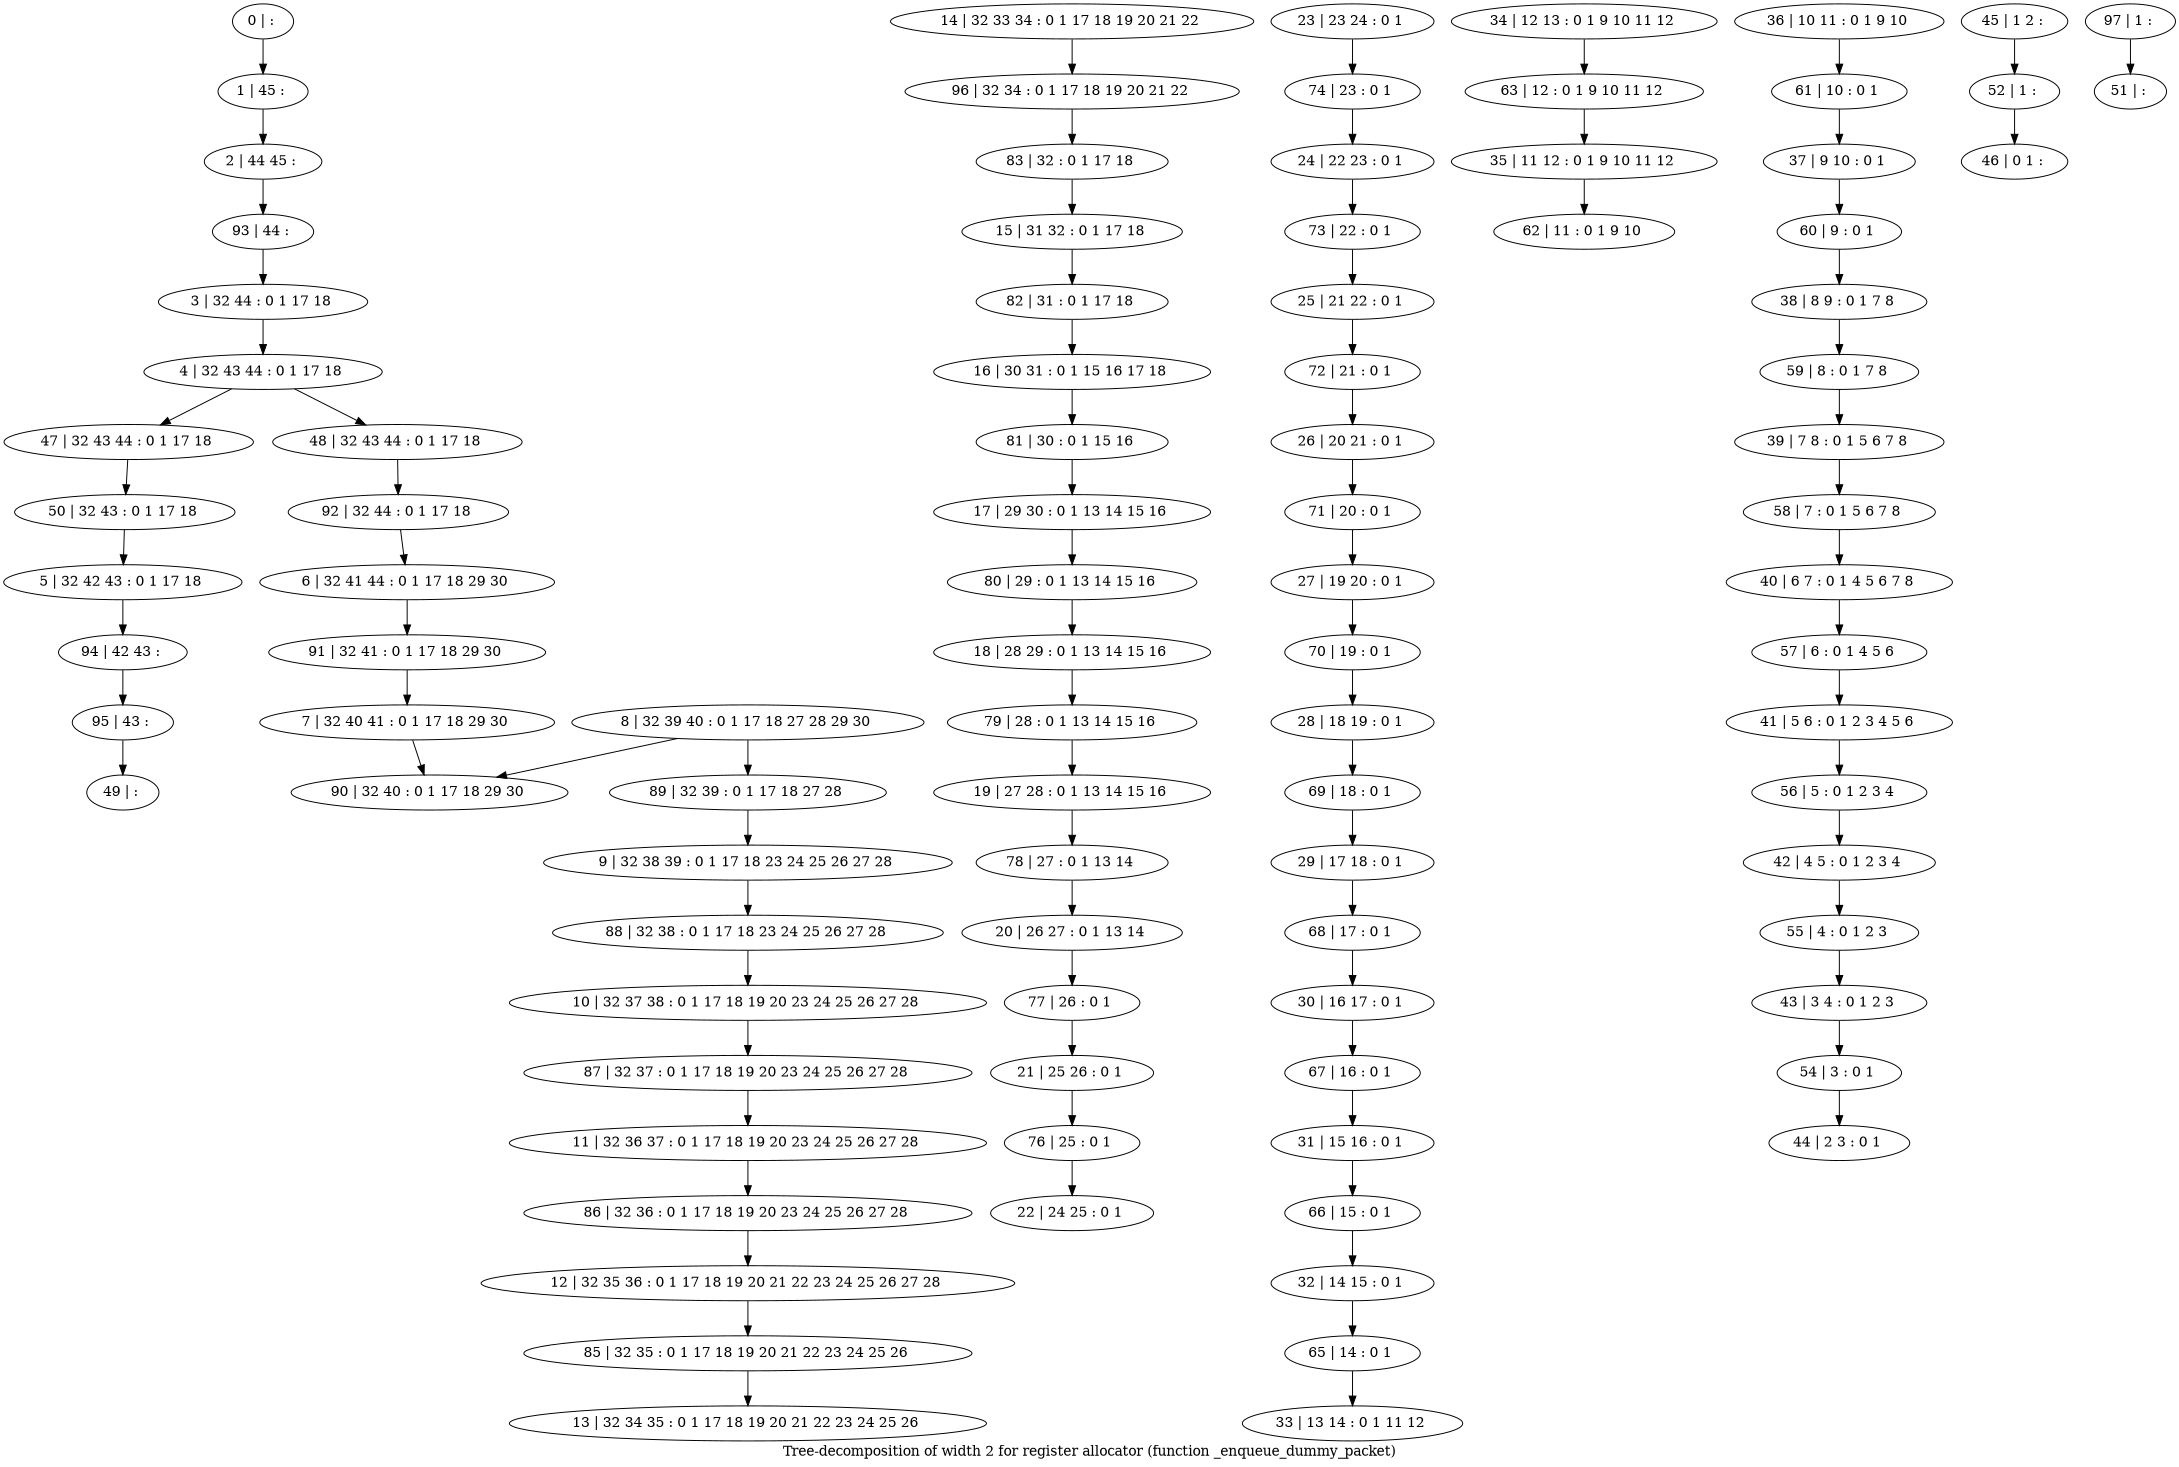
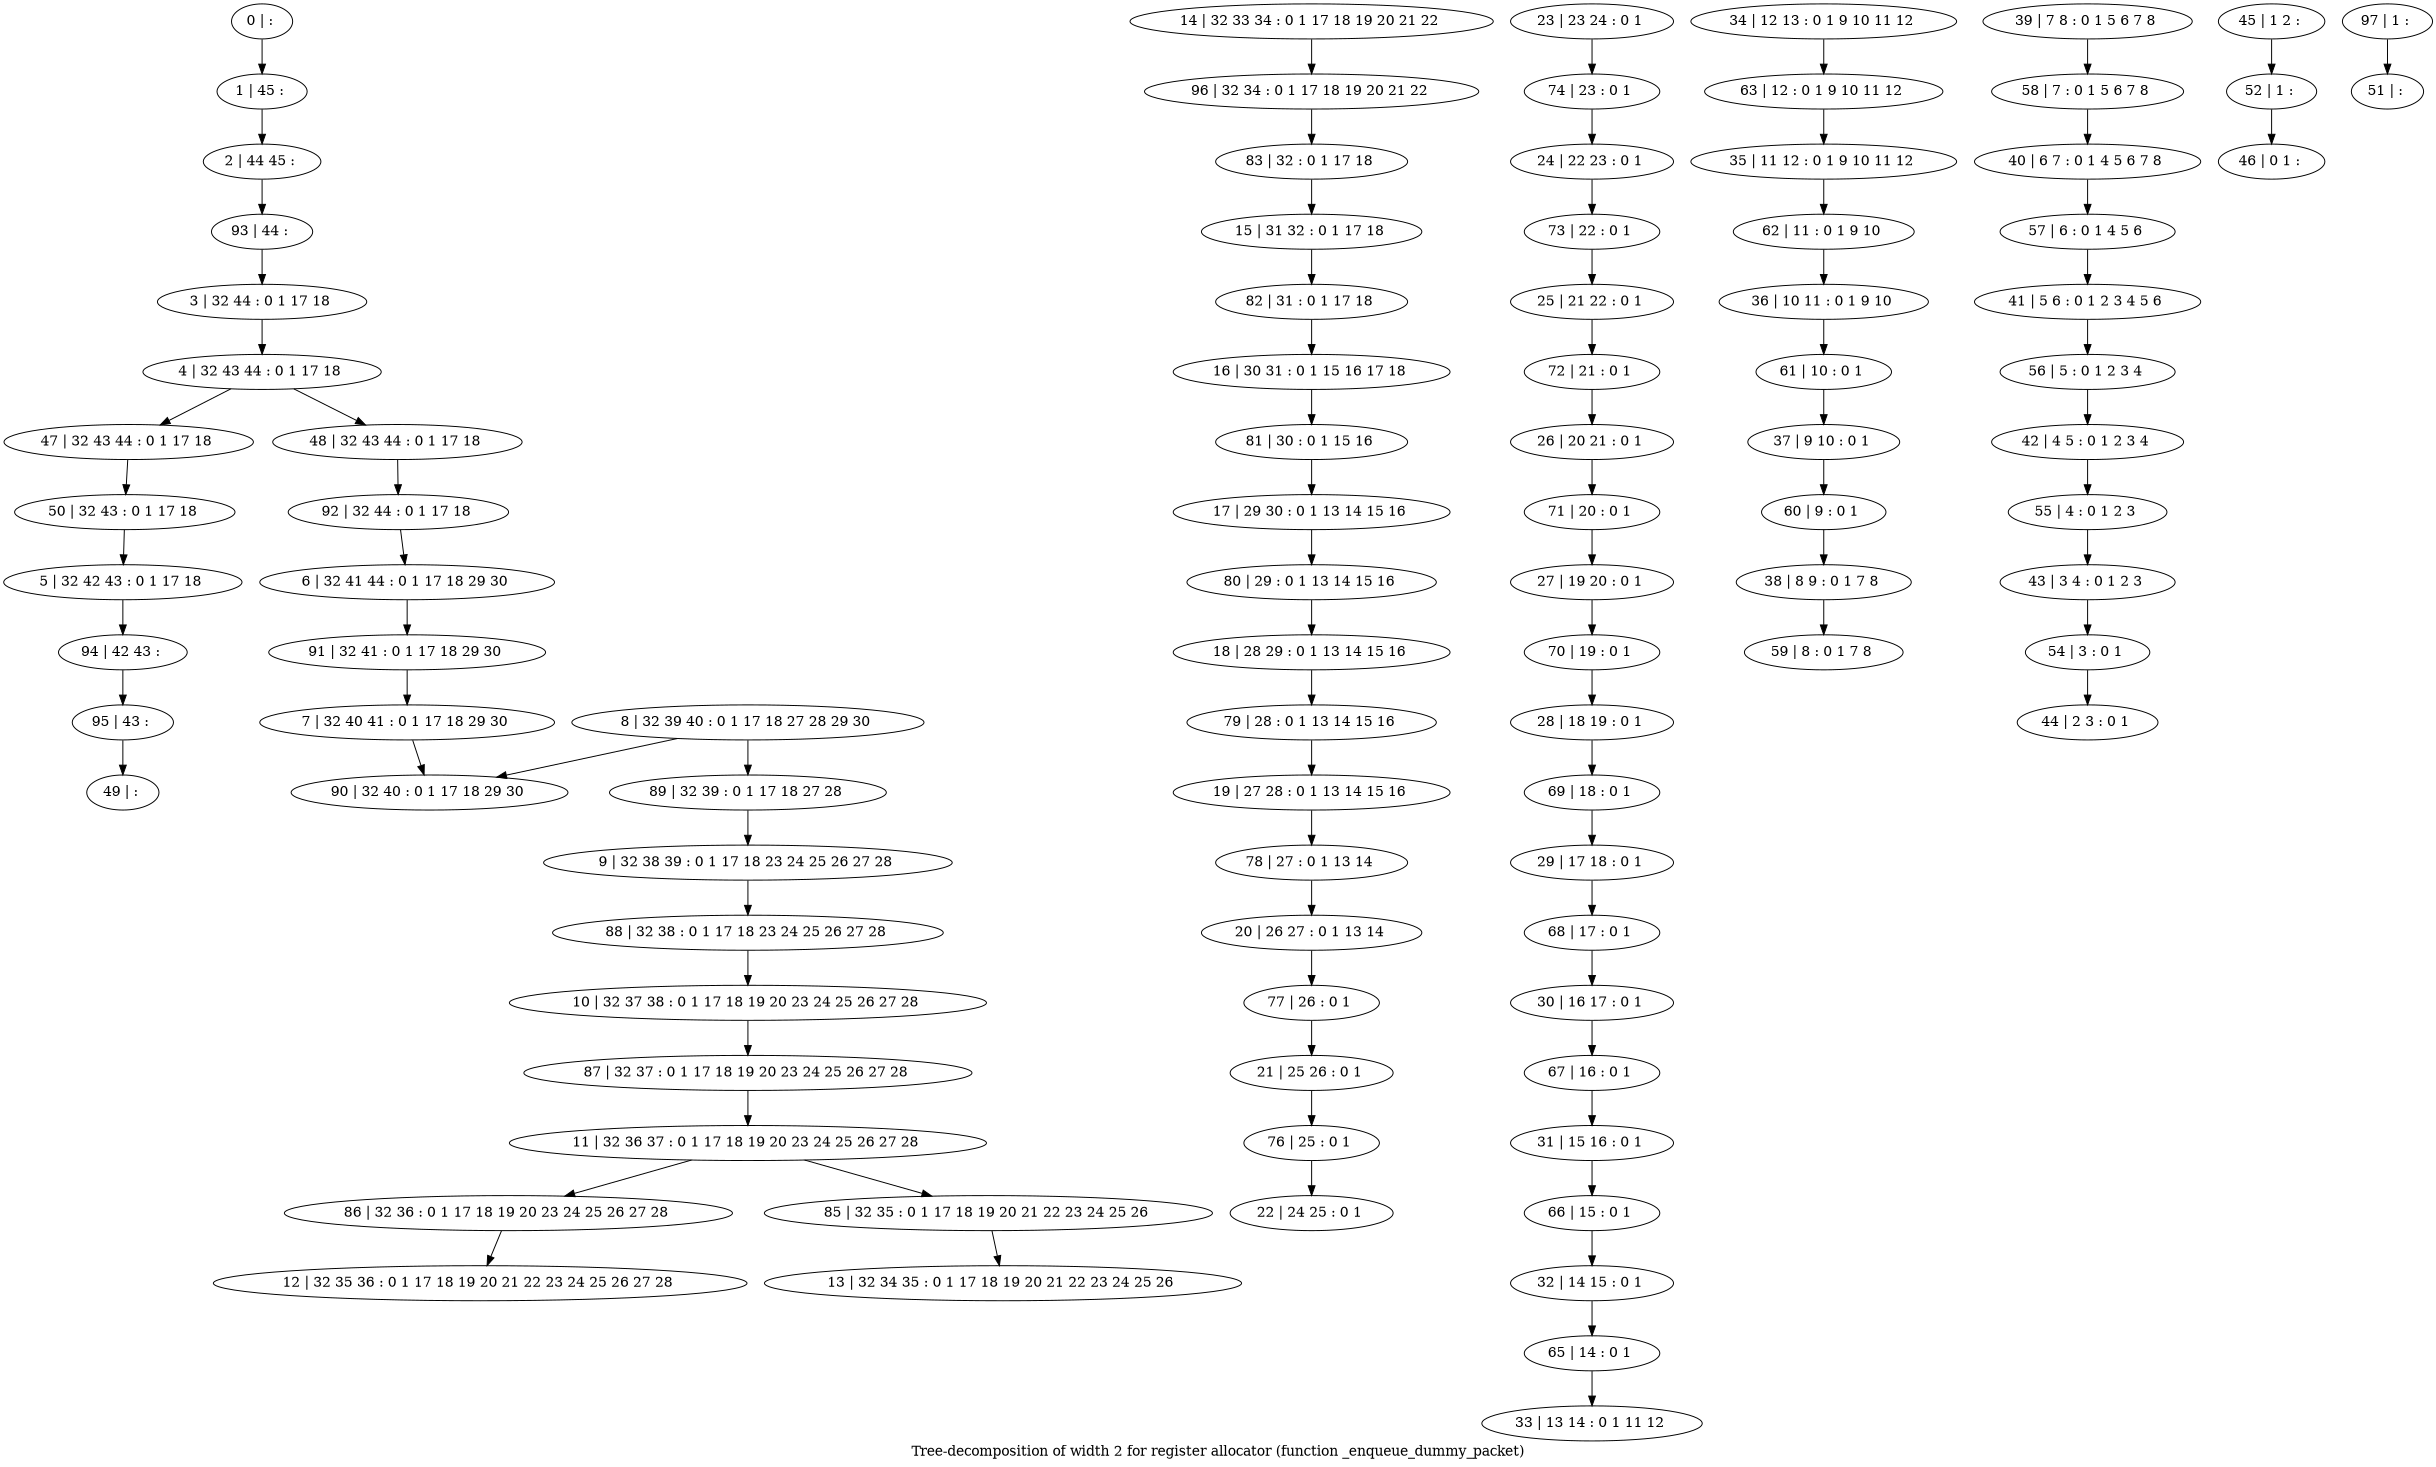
none -> (1824, 262)
(1839, 402) -> none
(748, 1313) -> (863, 1177)
